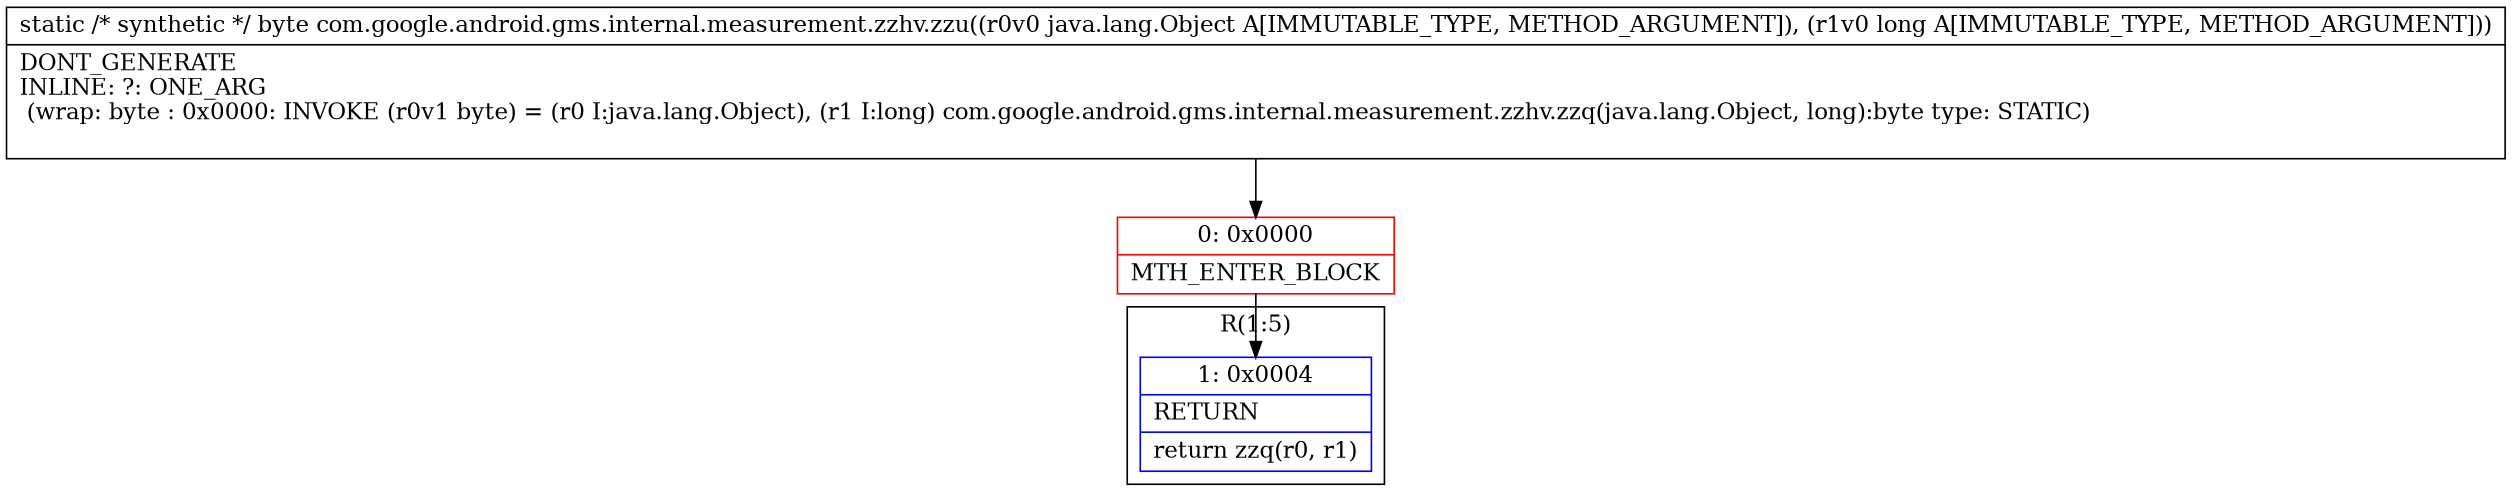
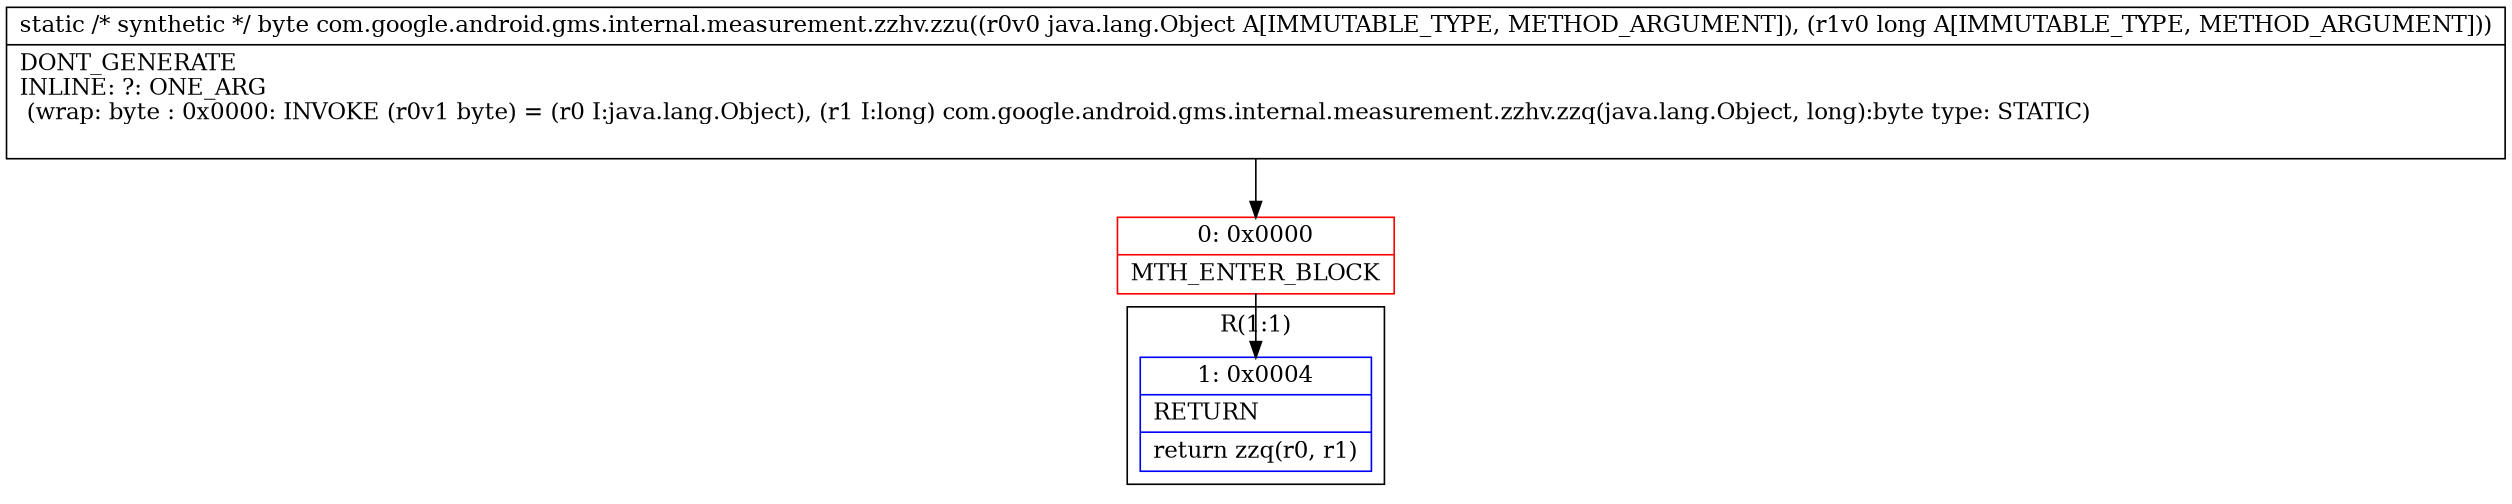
(1256, 326) -> (1256, 326)
